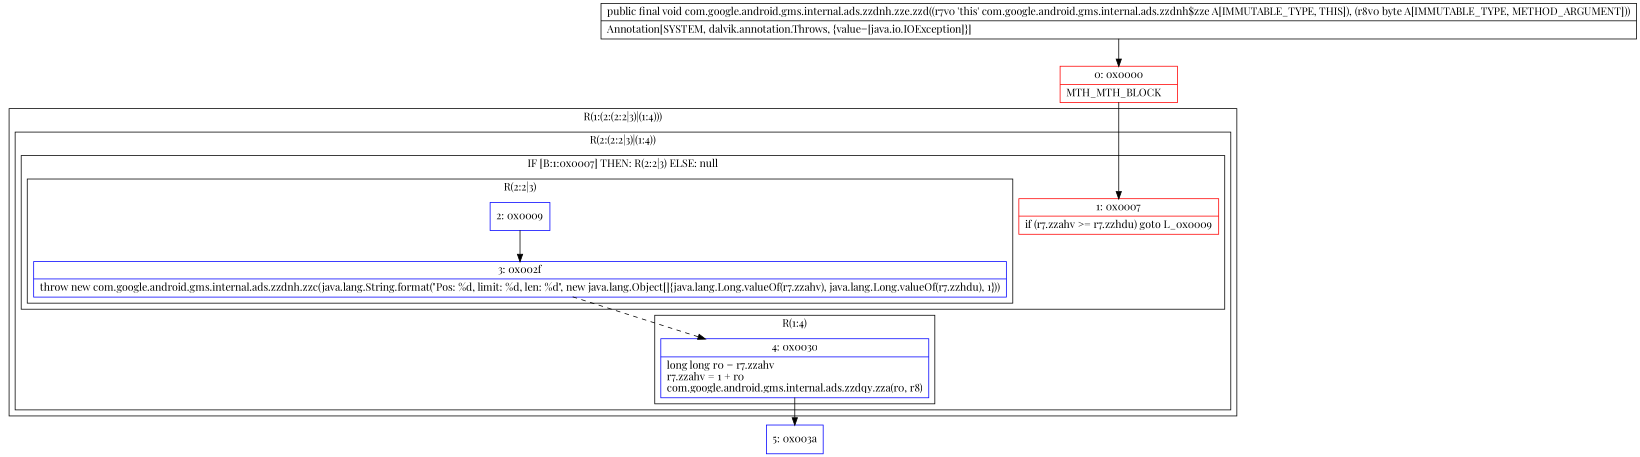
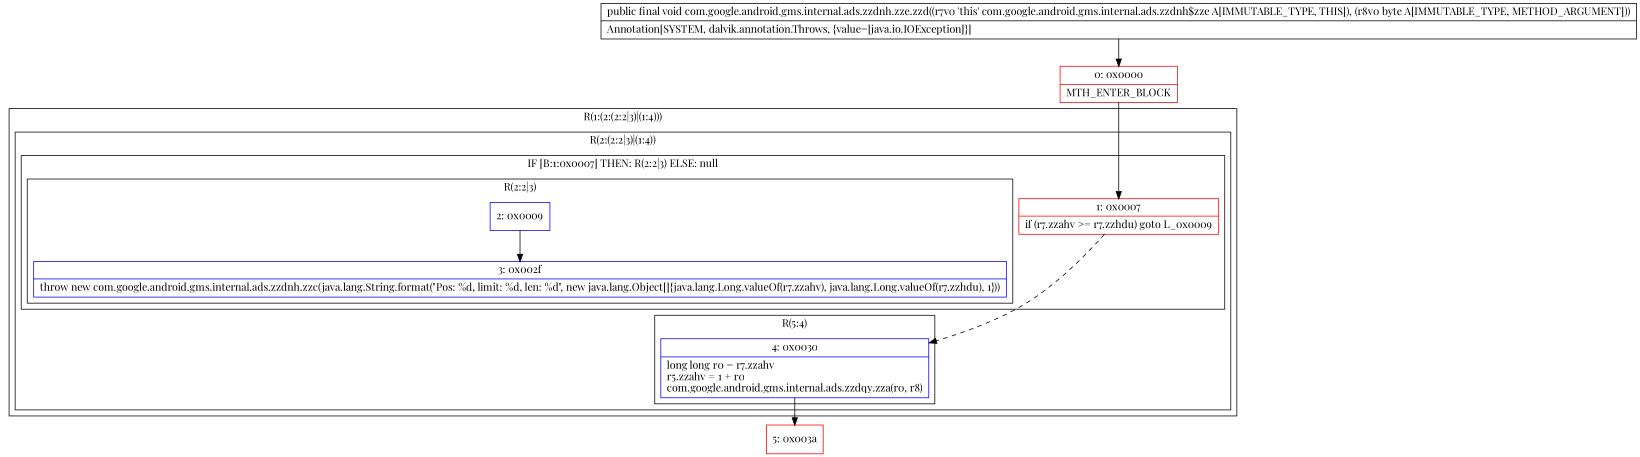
(1114, 93) -> (1119, 93)
(635, 317) -> (1029, 301)
(795, 324) -> (795, 324)
(706, 377) -> (706, 377)
(795, 439) -> (795, 439)
